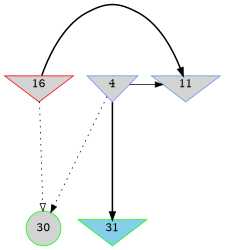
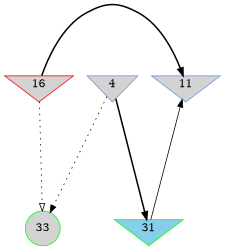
(142, 85) -> (166, 163)
(44, 228) -> (43, 228)
